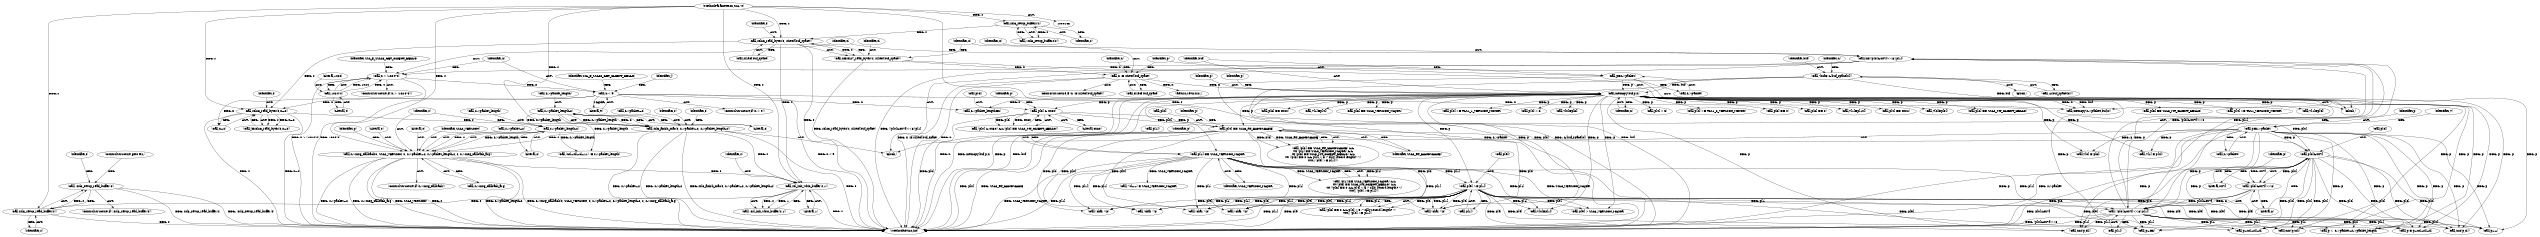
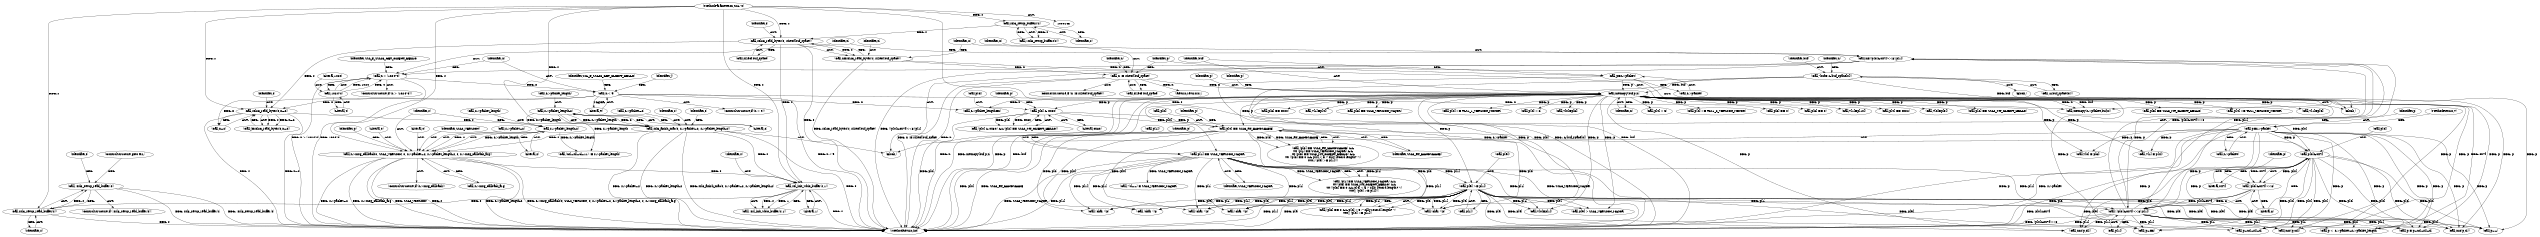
(868, 59) -> (868, 59)
(2444, 111) -> (2444, 111)
(2478, 155) -> (2478, 155)
